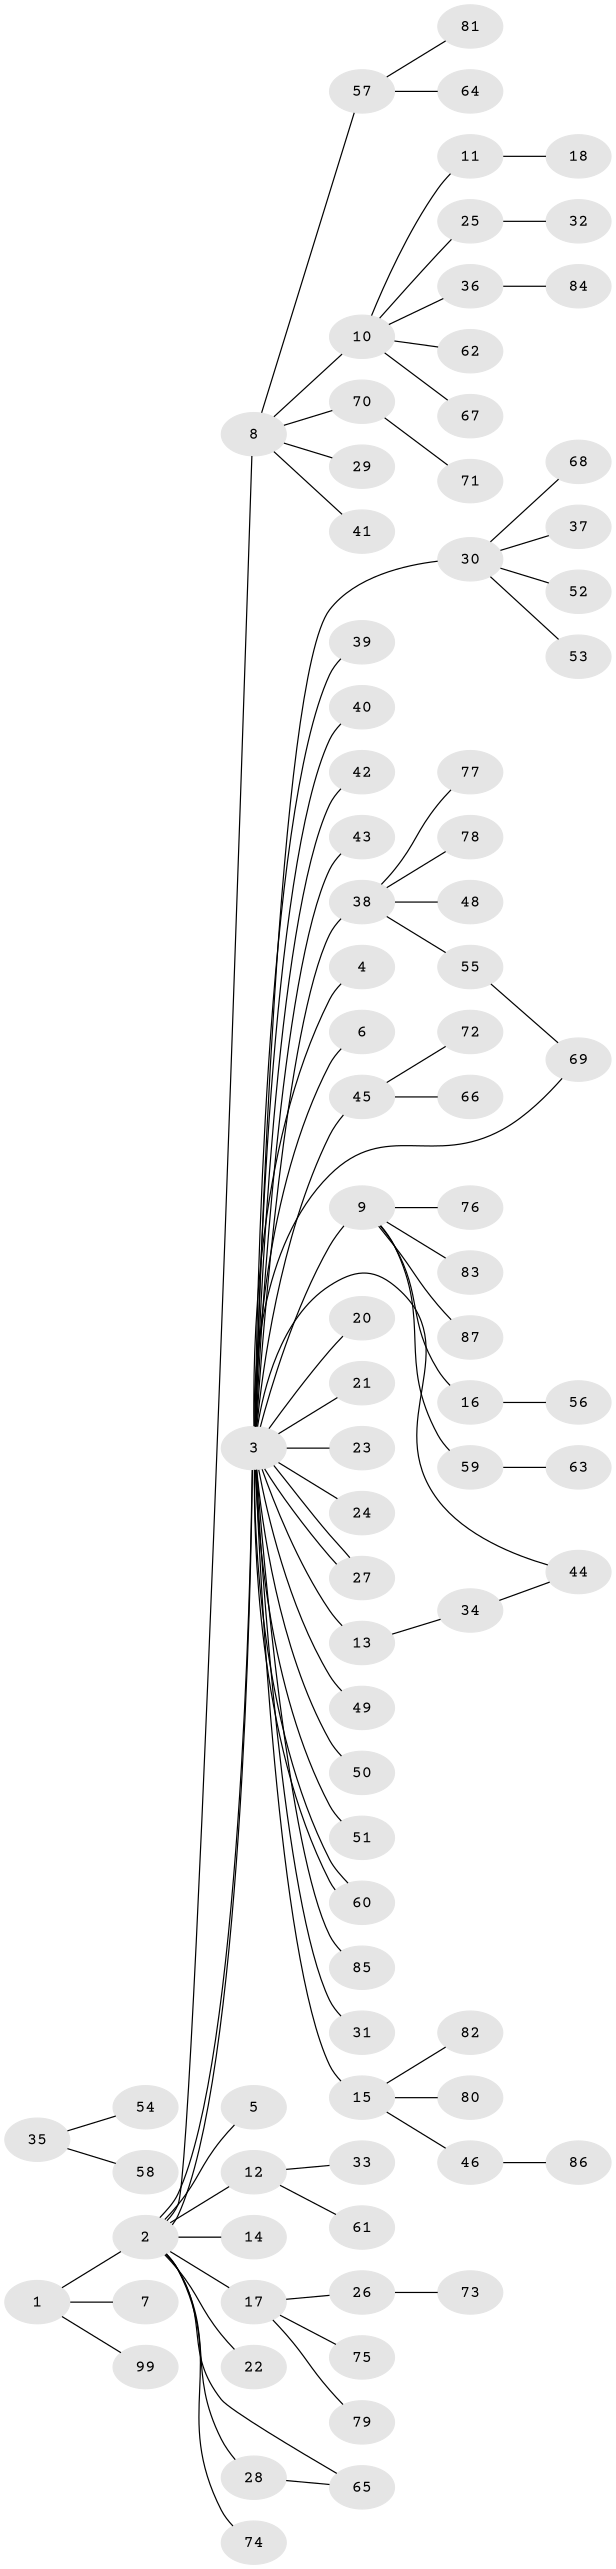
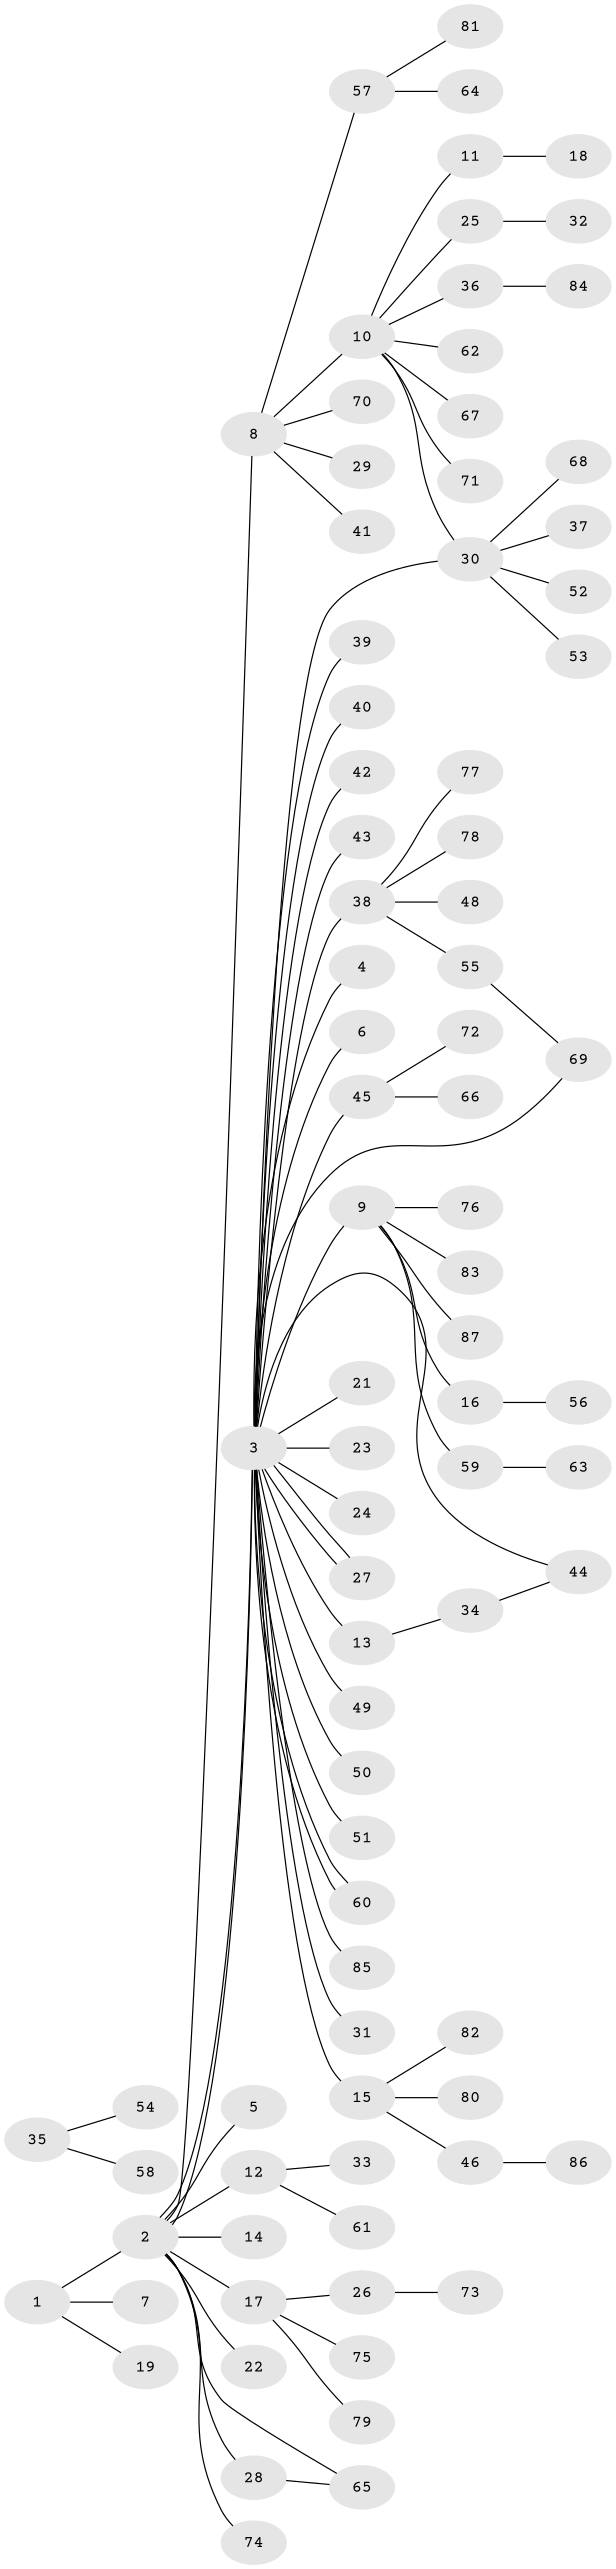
(416, 441) -> (423, 424)
none -> (419, 446)
(362, 1318) -> none
(146, 2367) -> (146, 2367)
